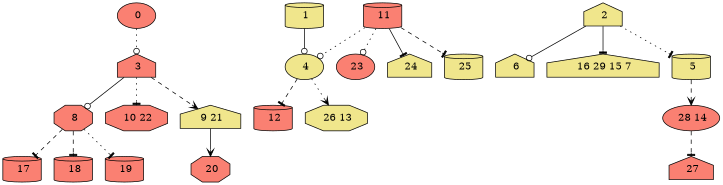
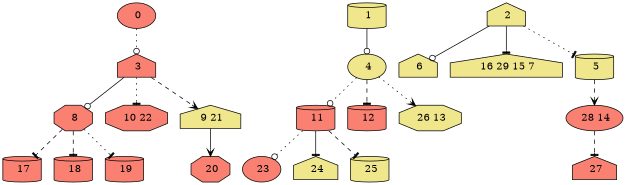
(344, 41) -> (344, 89)
